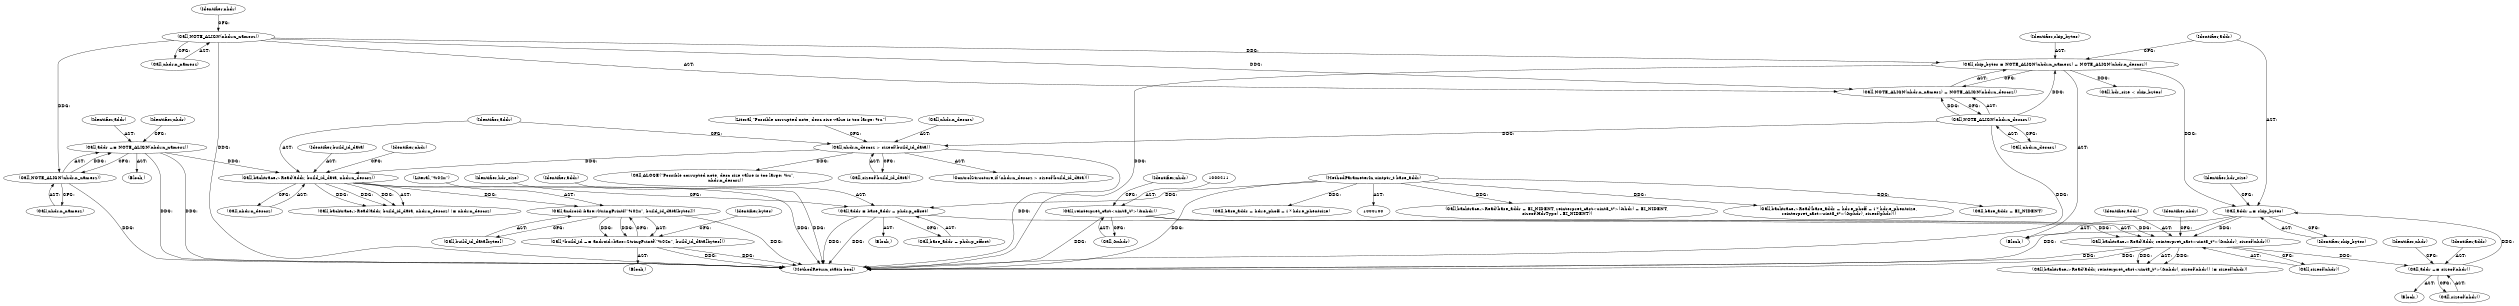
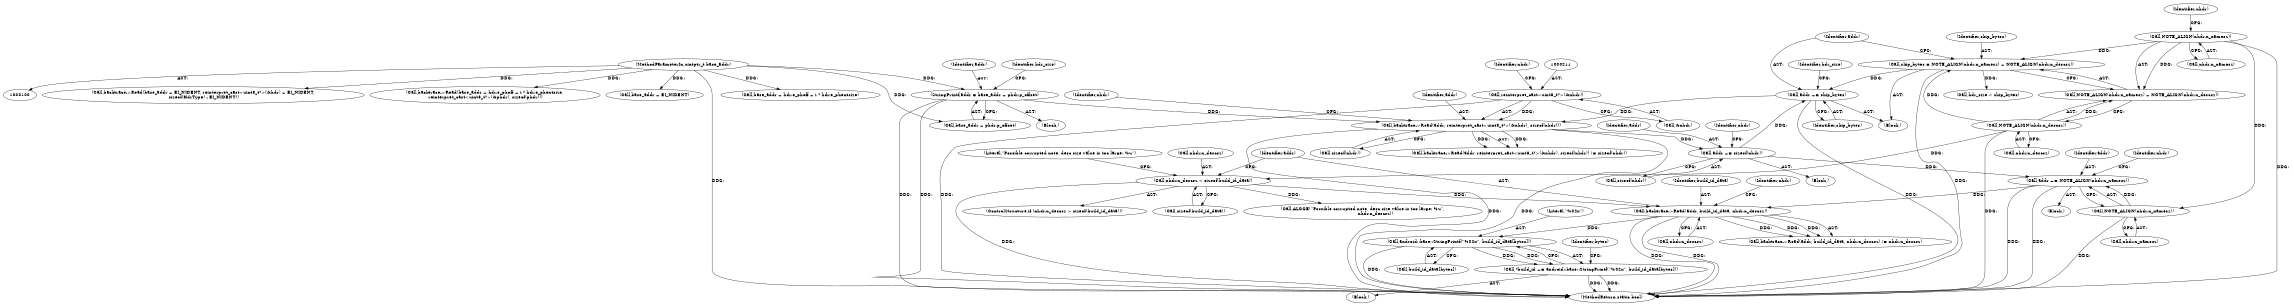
none -> (850, 76)
none -> (1897, 166)
(883, 211) -> (985, 95)
